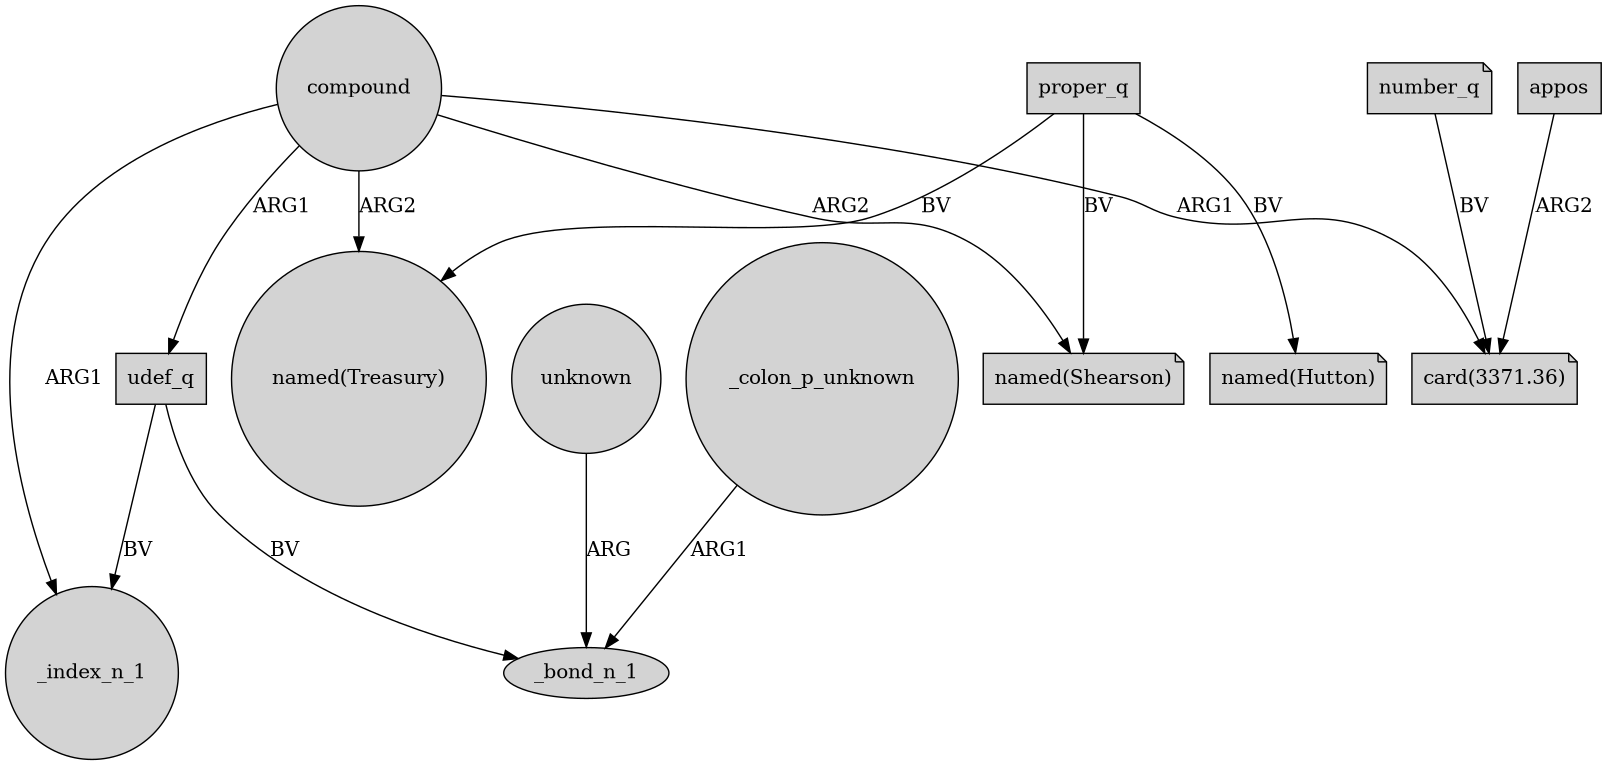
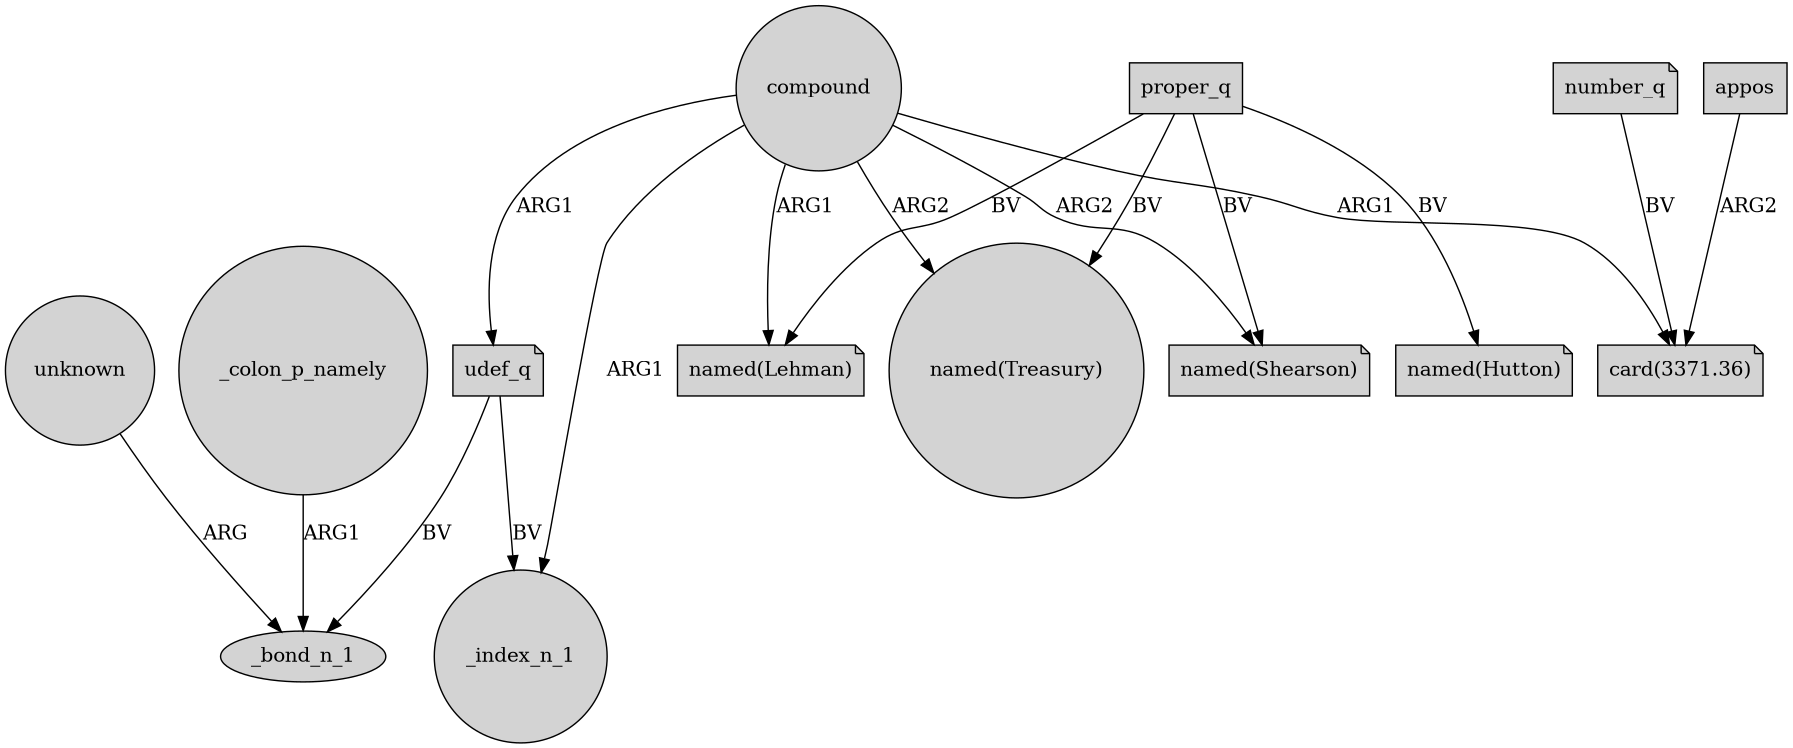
none -> (771, 371)
(161, 379) -> (498, 371)
(822, 379) -> (303, 371)
